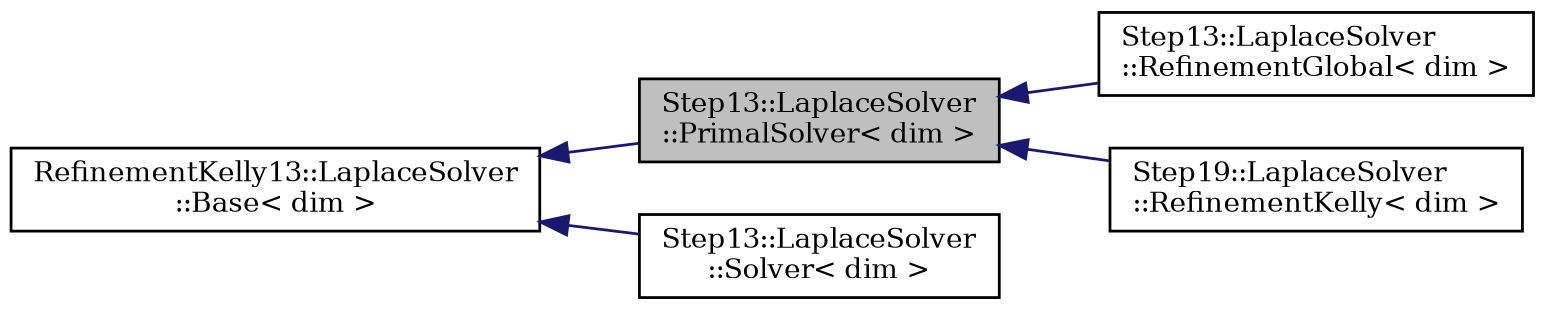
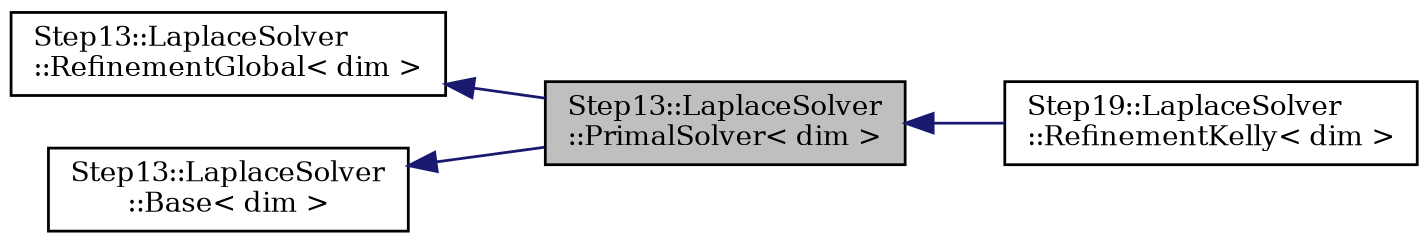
(1063, 88) -> (509, 93)
(275, 190) -> (228, 190)
(819, 256) -> none
